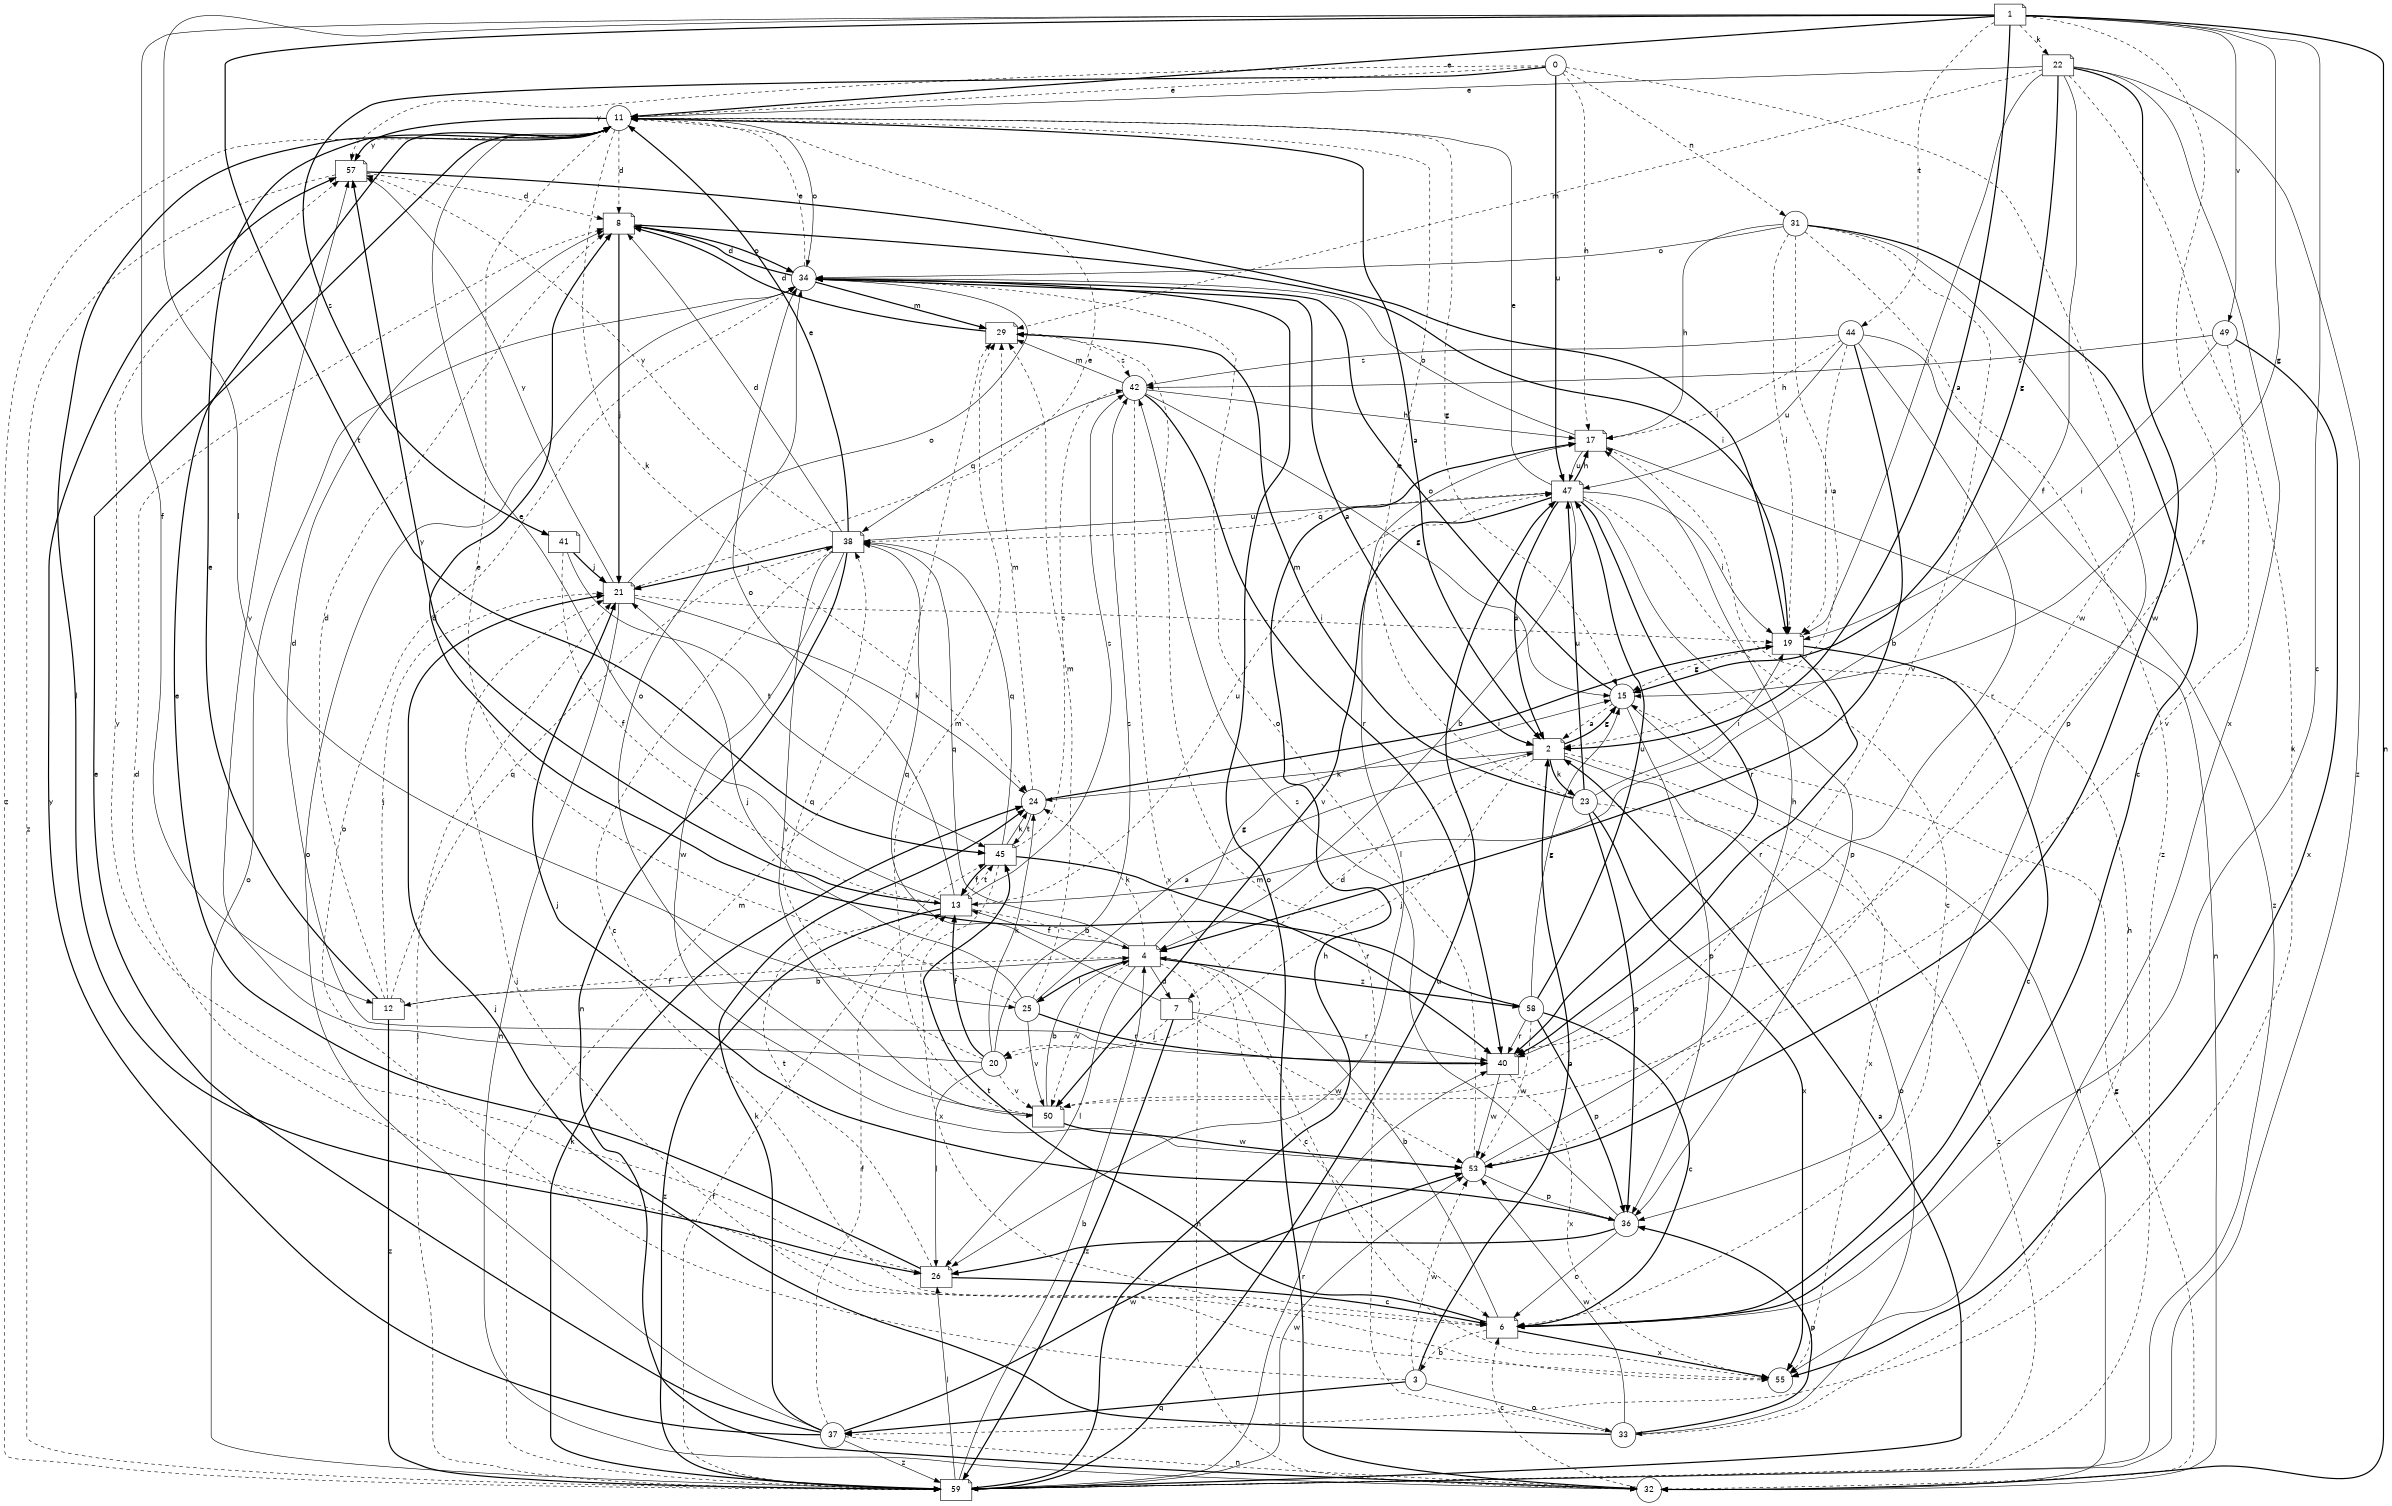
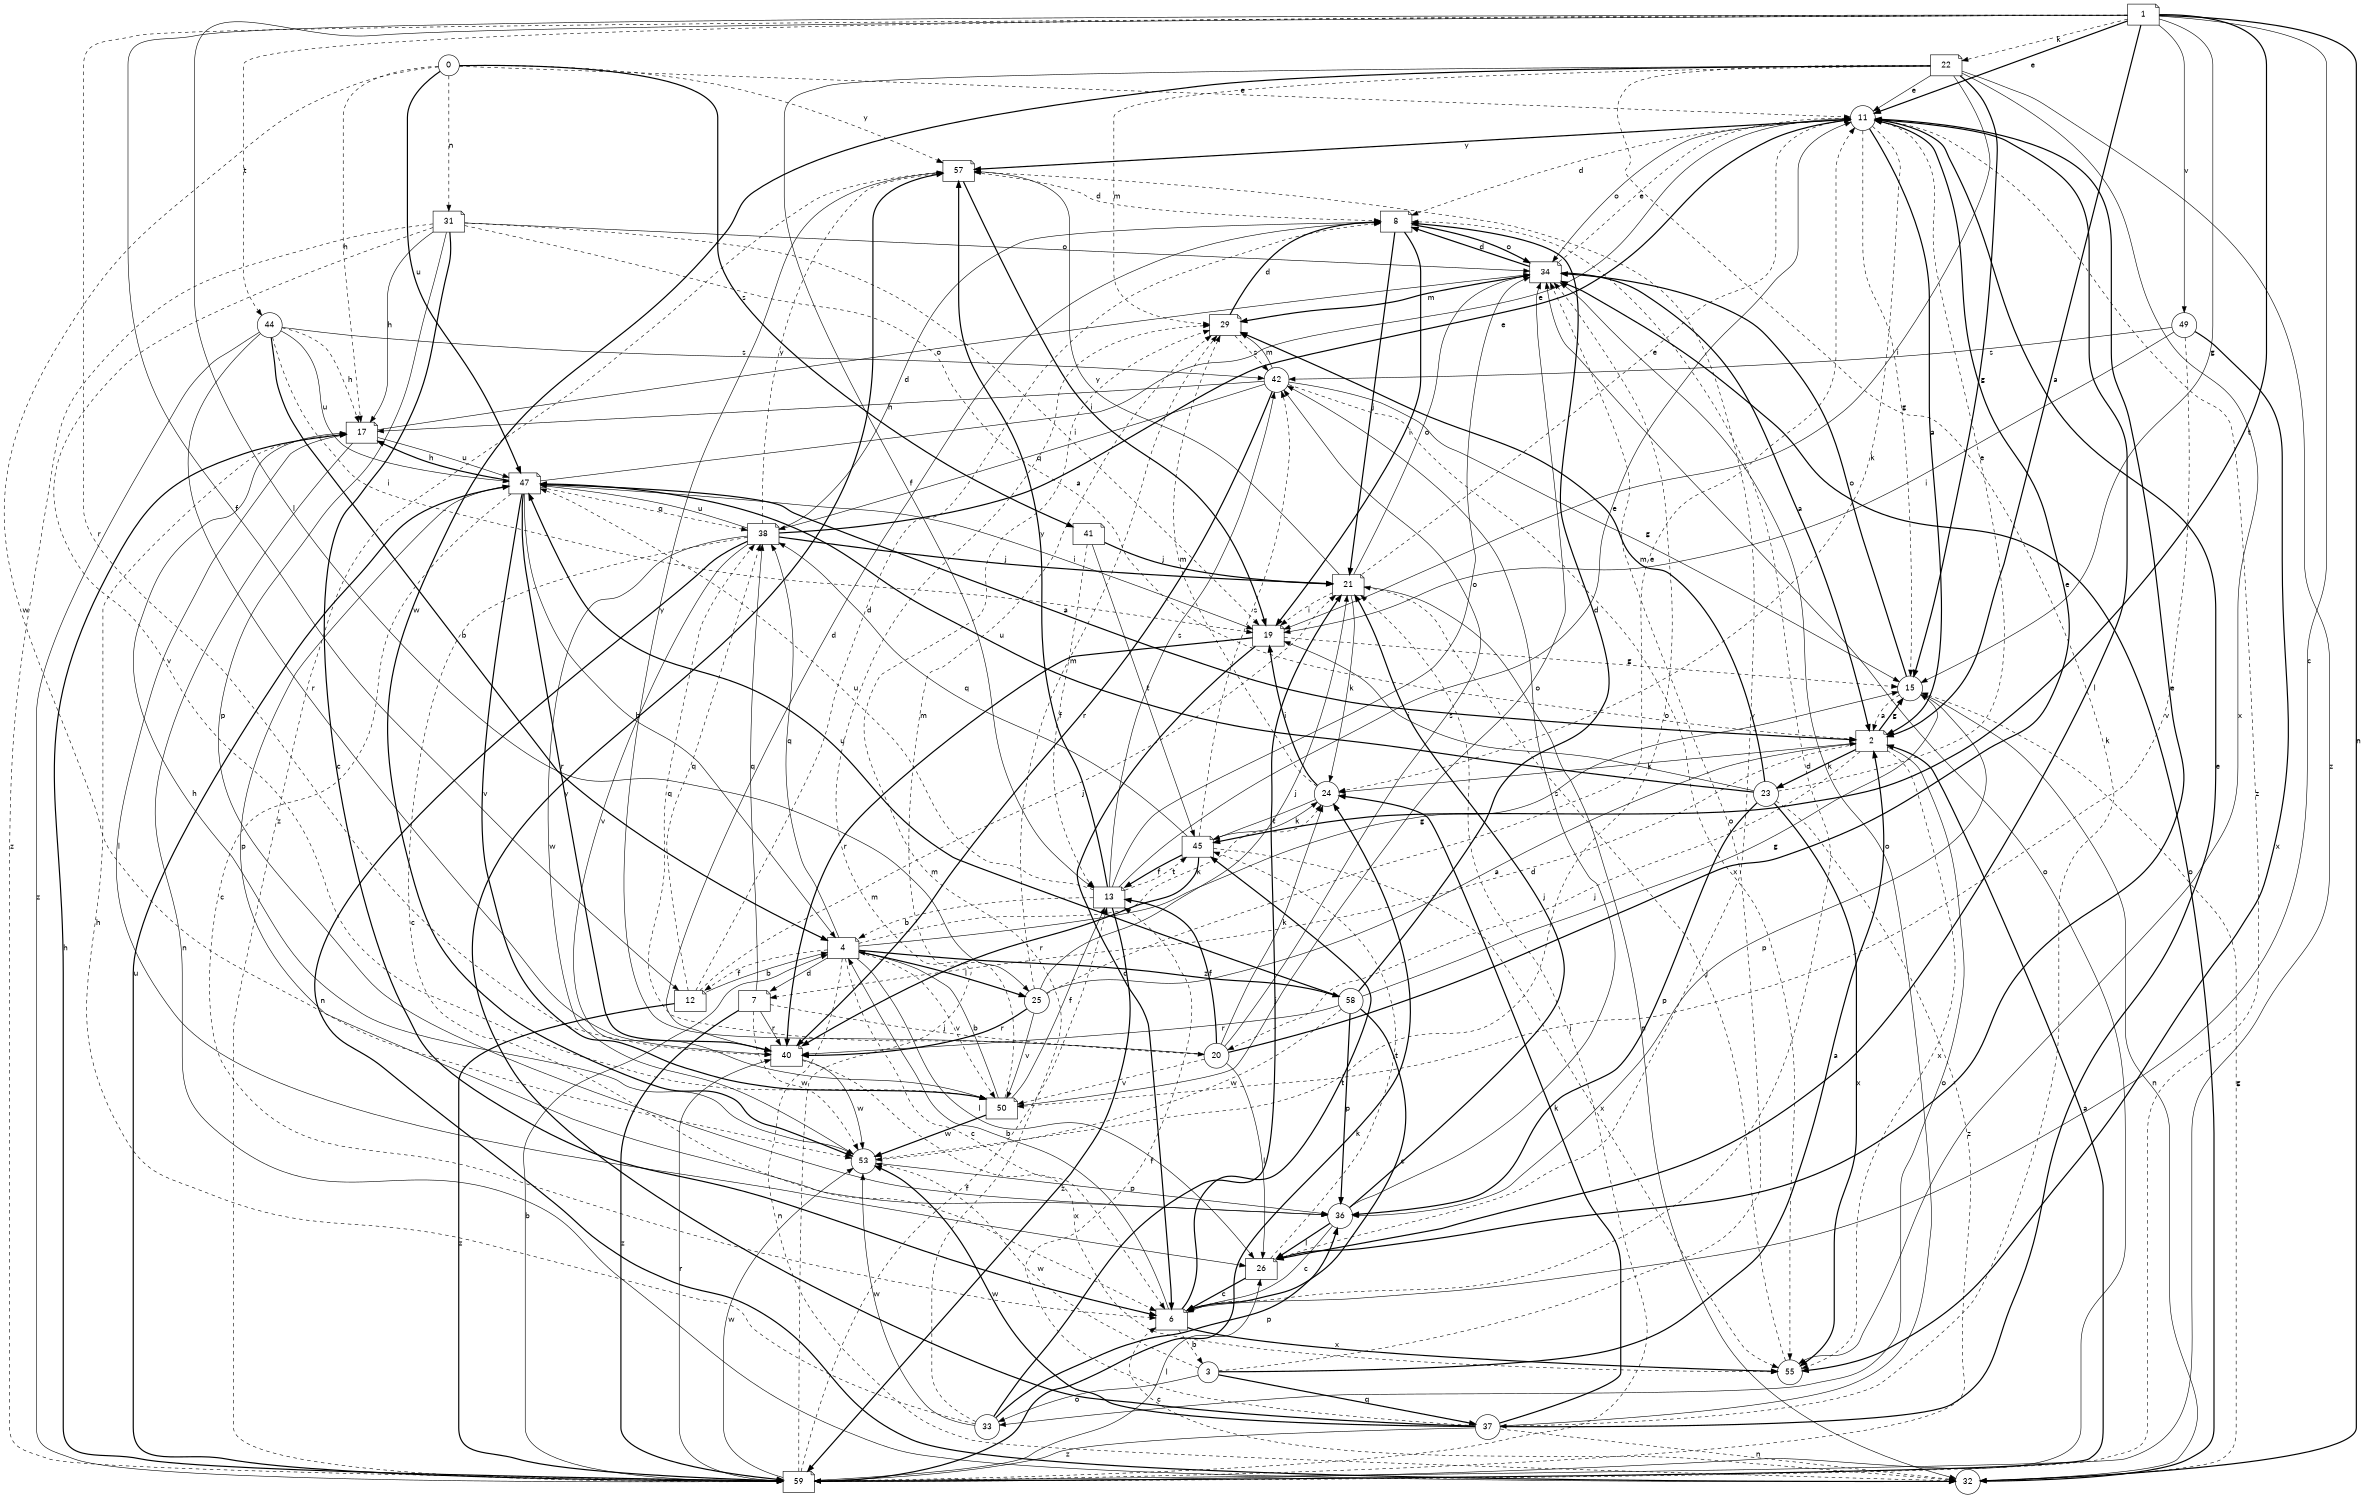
(1796, 224) -> (449, 222)
(804, 278) -> (1545, 272)
(208, 438) -> (1945, 776)
(1052, 936) -> (1063, 1003)
